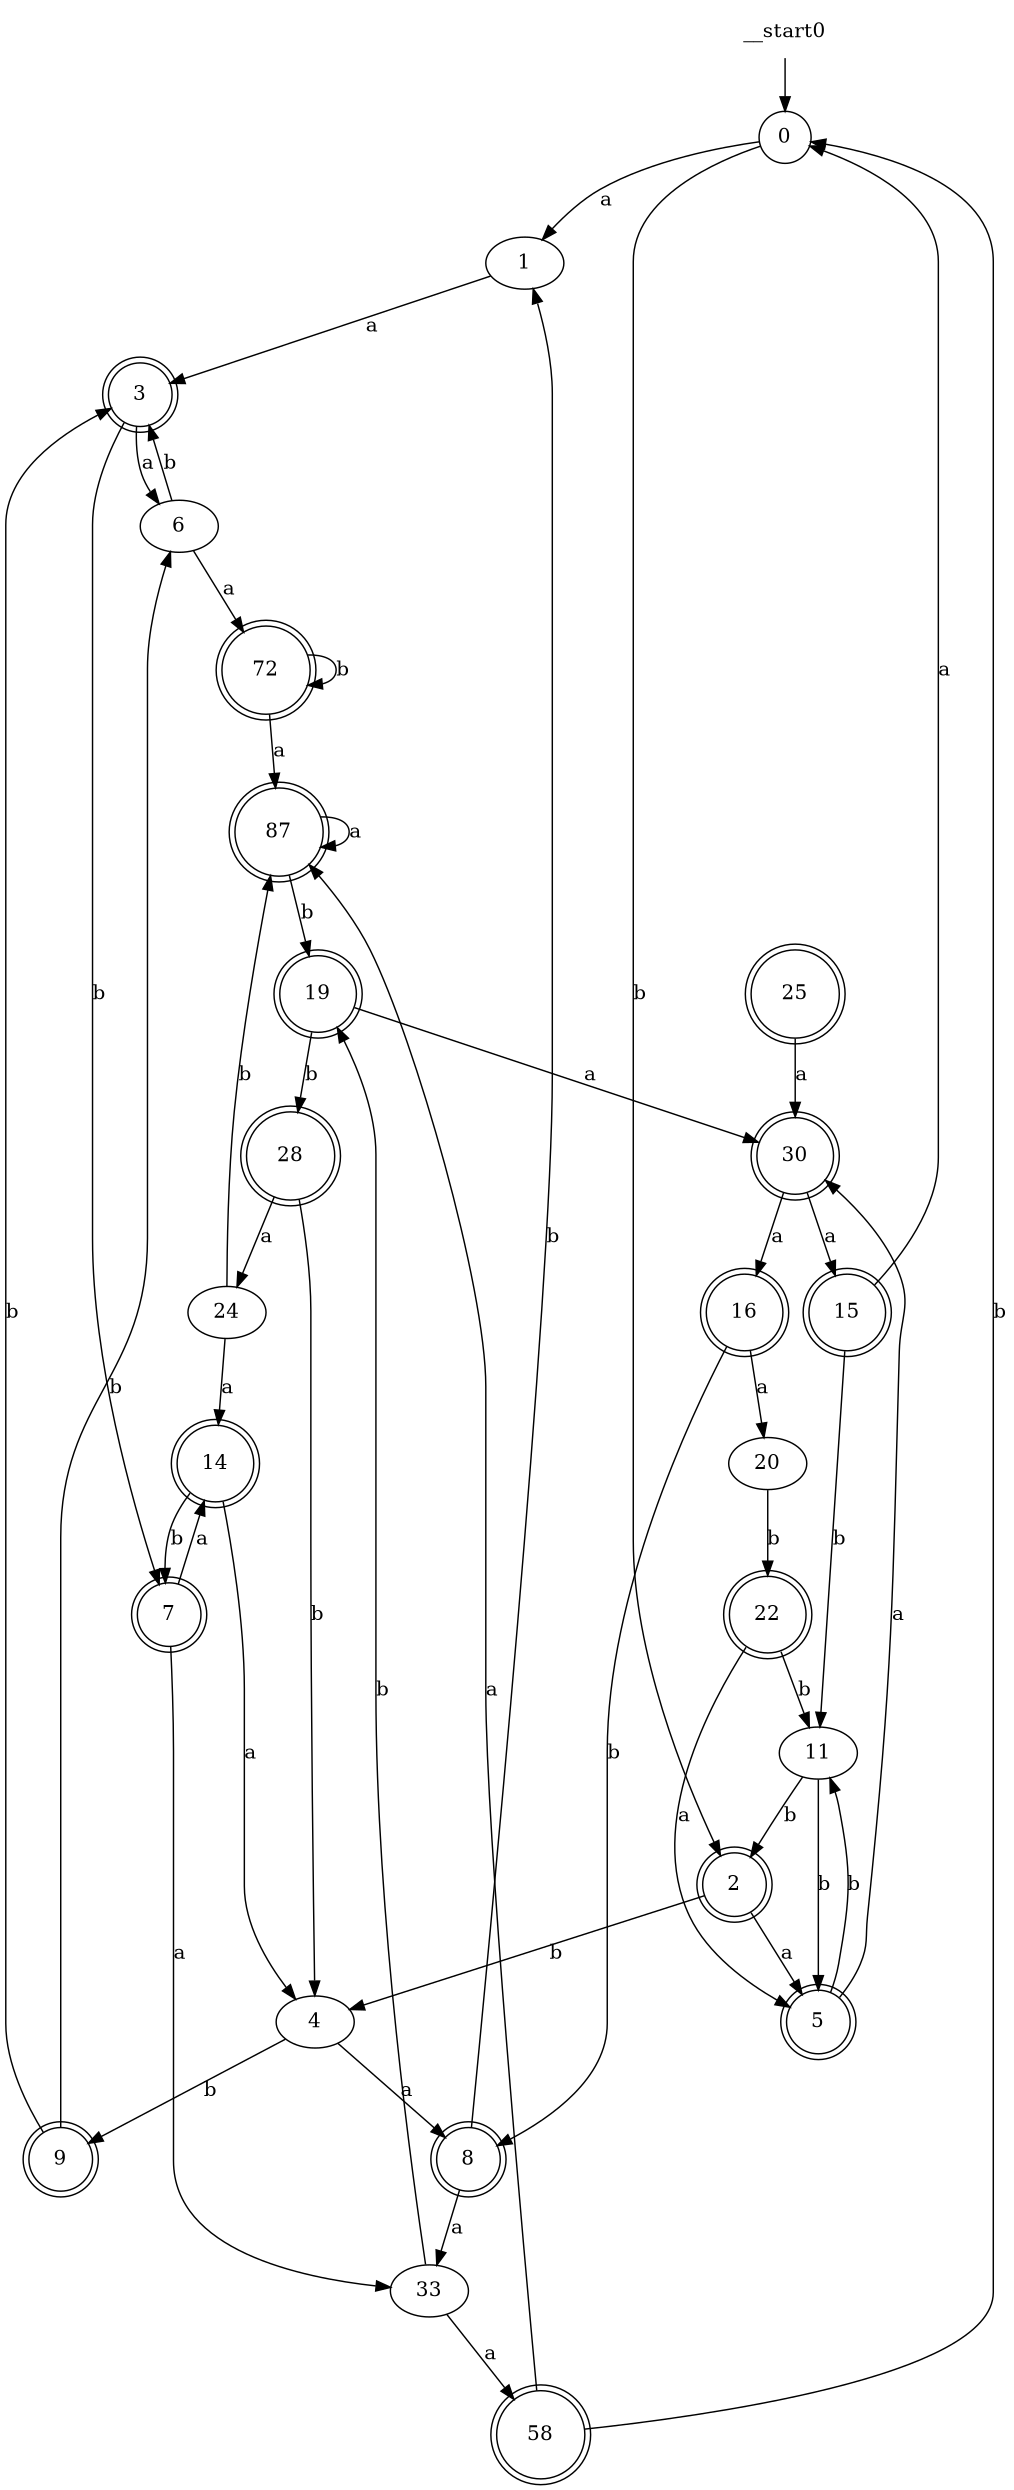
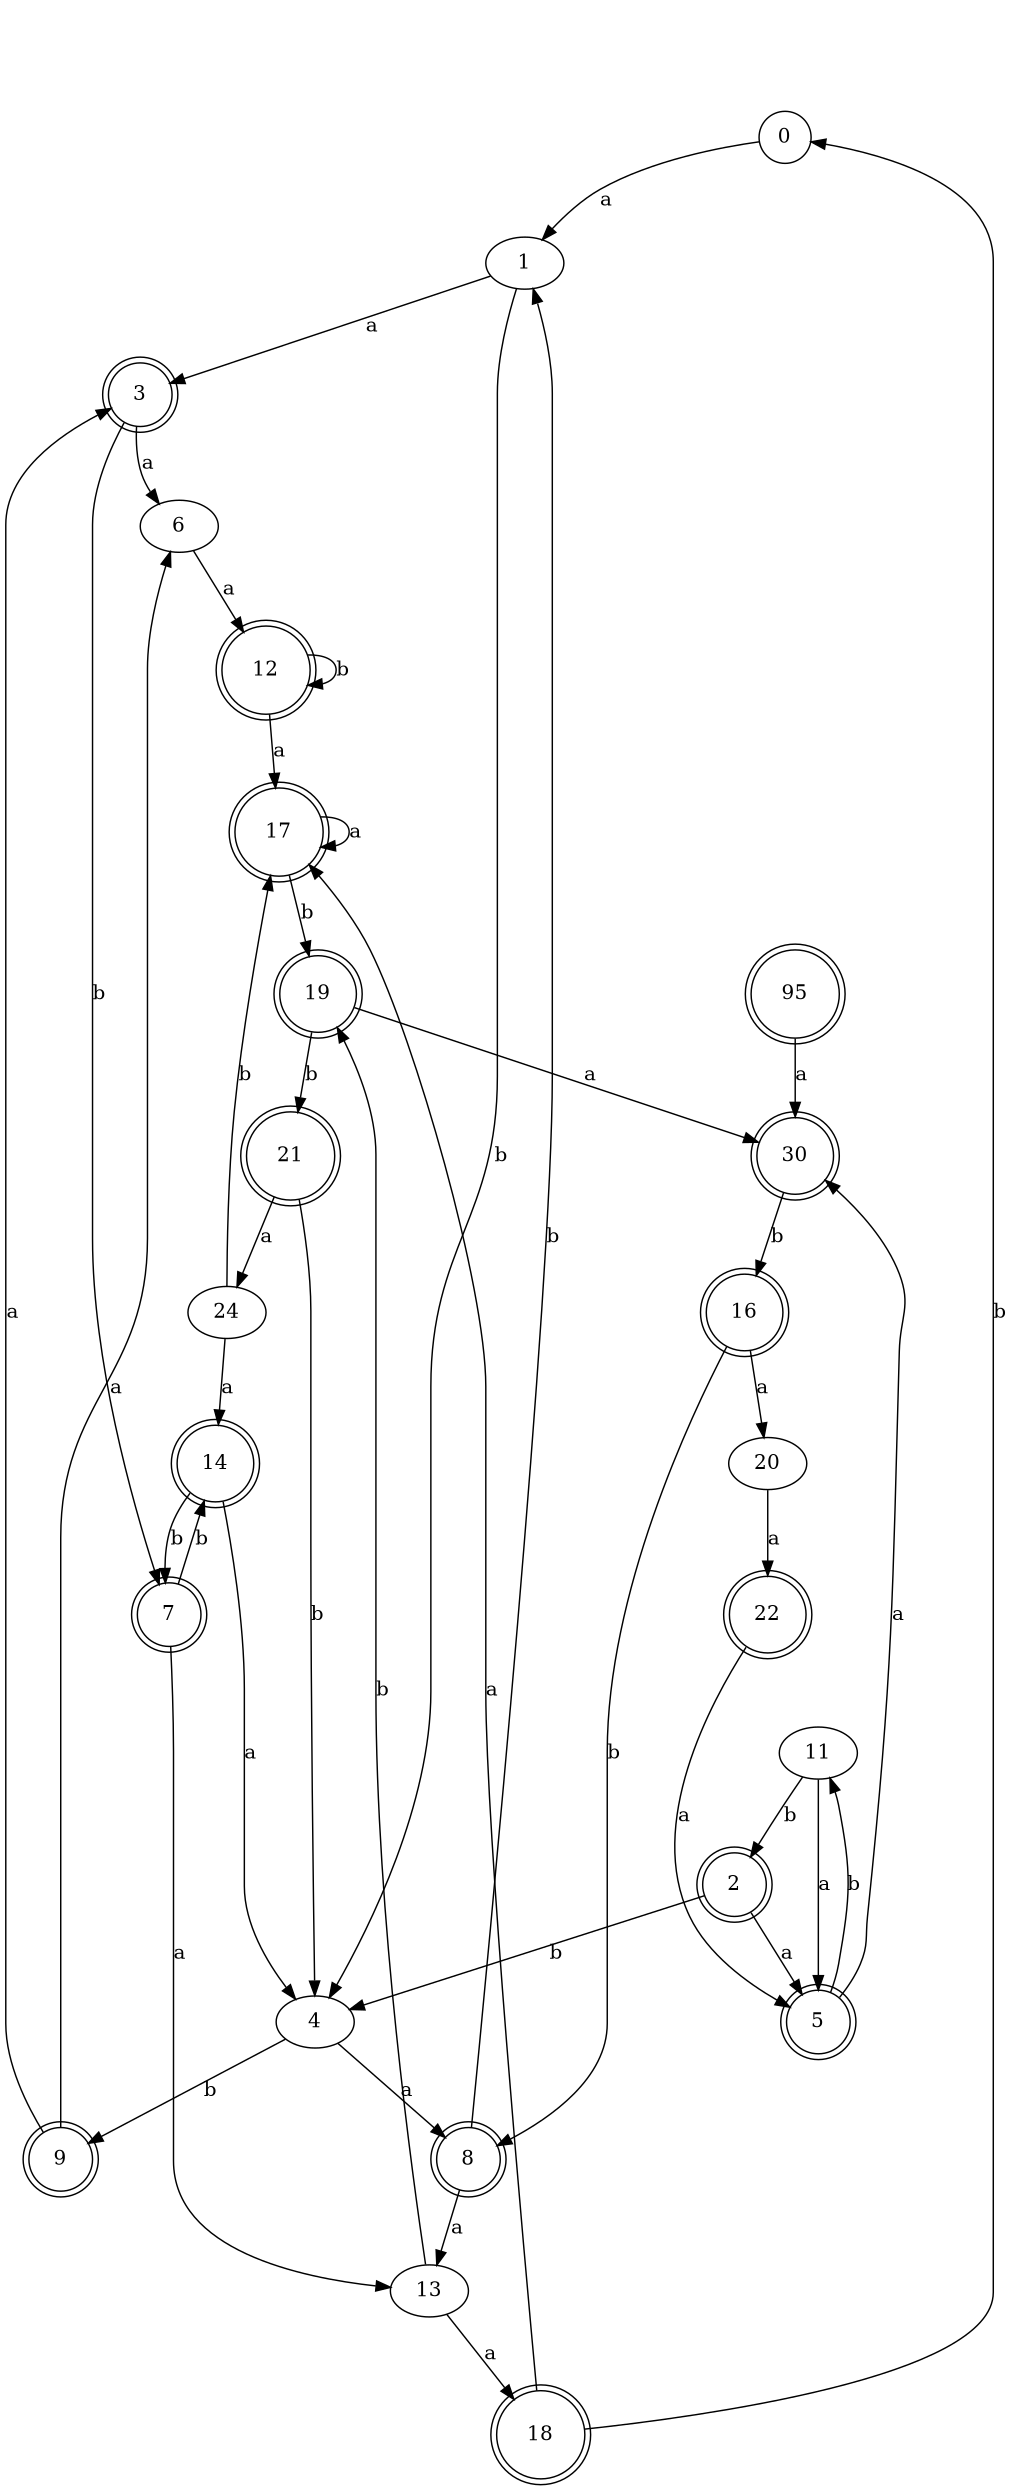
(785, 32) -> none
(163, 470) -> none
(266, 670) -> (266, 670)
(279, 832) -> (279, 832)
(633, 967) -> none
(795, 994) -> (795, 994)
none -> (490, 1149)
(291, 1156) -> (291, 1156)
(778, 1237) -> (778, 1237)
(13, 1312) -> (13, 1312)
(847, 1312) -> none
(116, 1388) -> (116, 1388)
(202, 1539) -> (202, 1539)
(774, 1539) -> (774, 1539)
(793, 1683) -> none
(825, 1885) -> (825, 1885)
(429, 2291) -> (429, 2291)
(541, 2435) -> (541, 2435)
